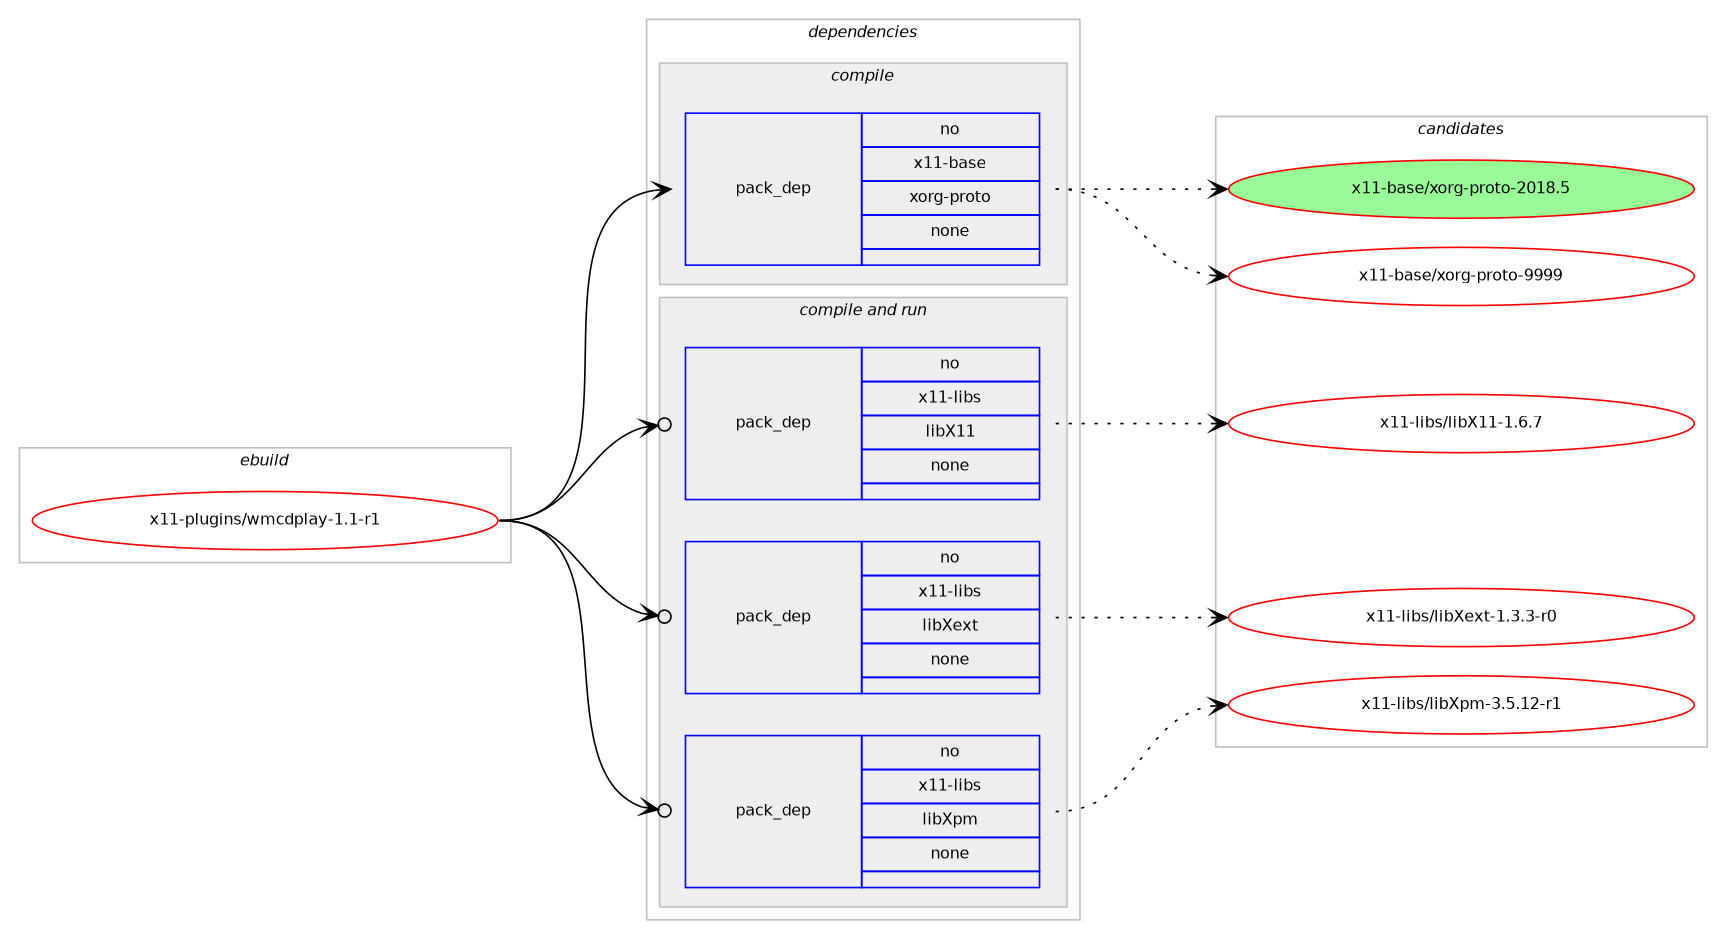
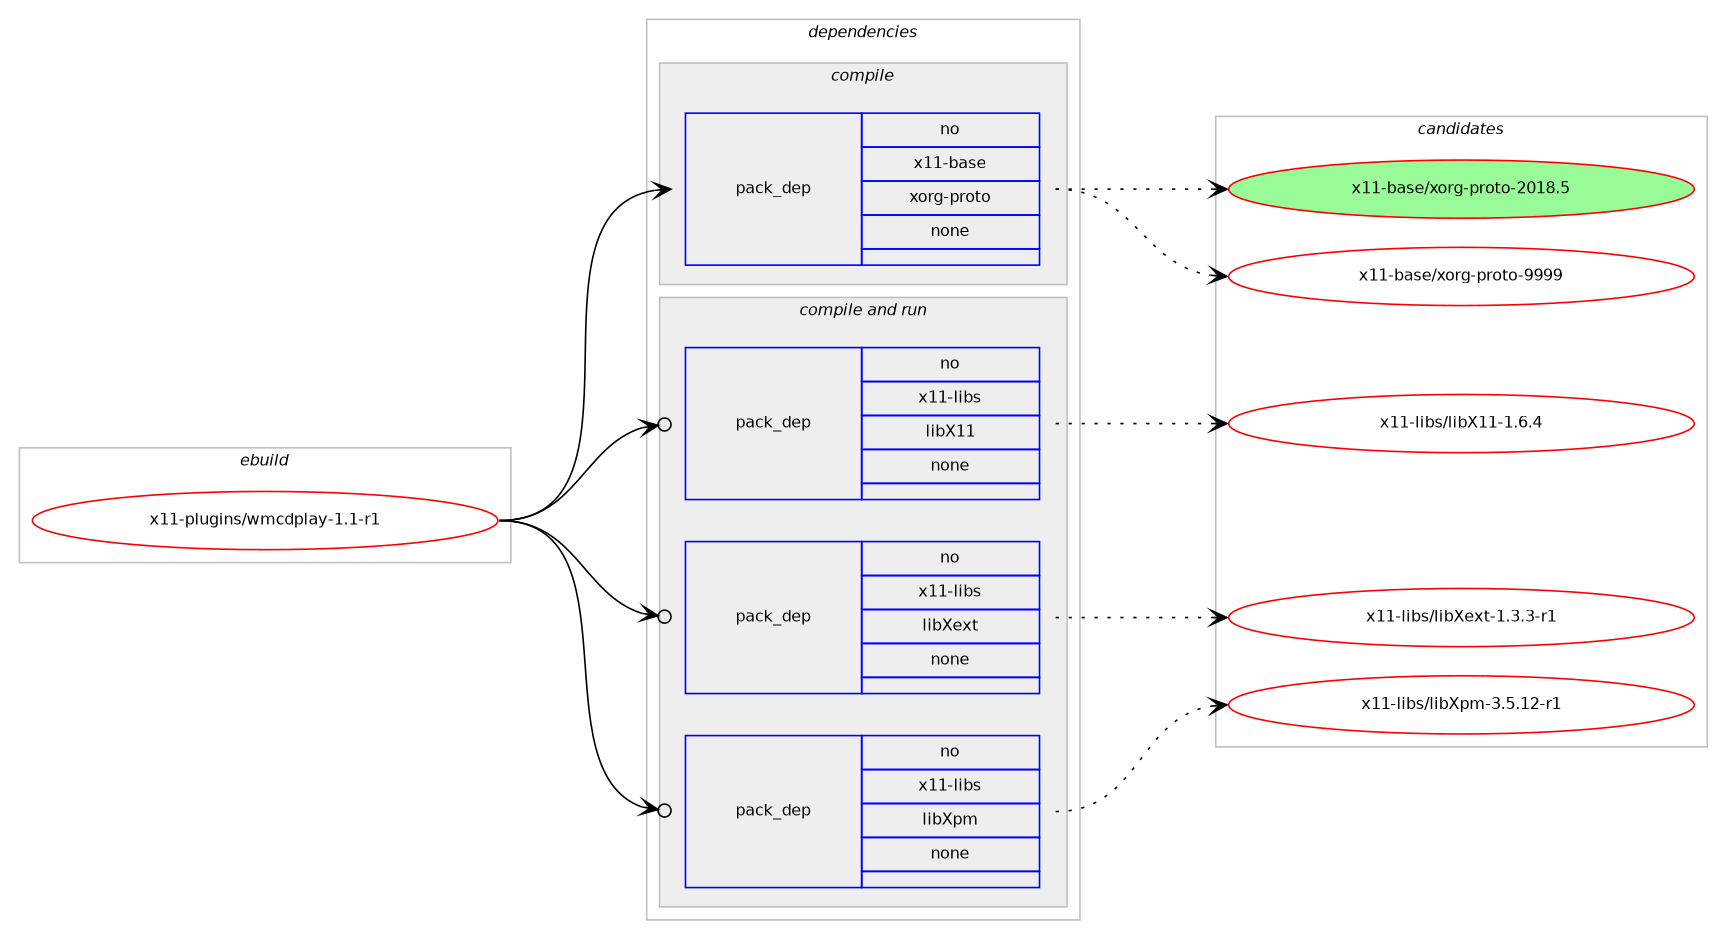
(1461, 424) -> (1461, 424)
(1461, 618) -> (1461, 618)
